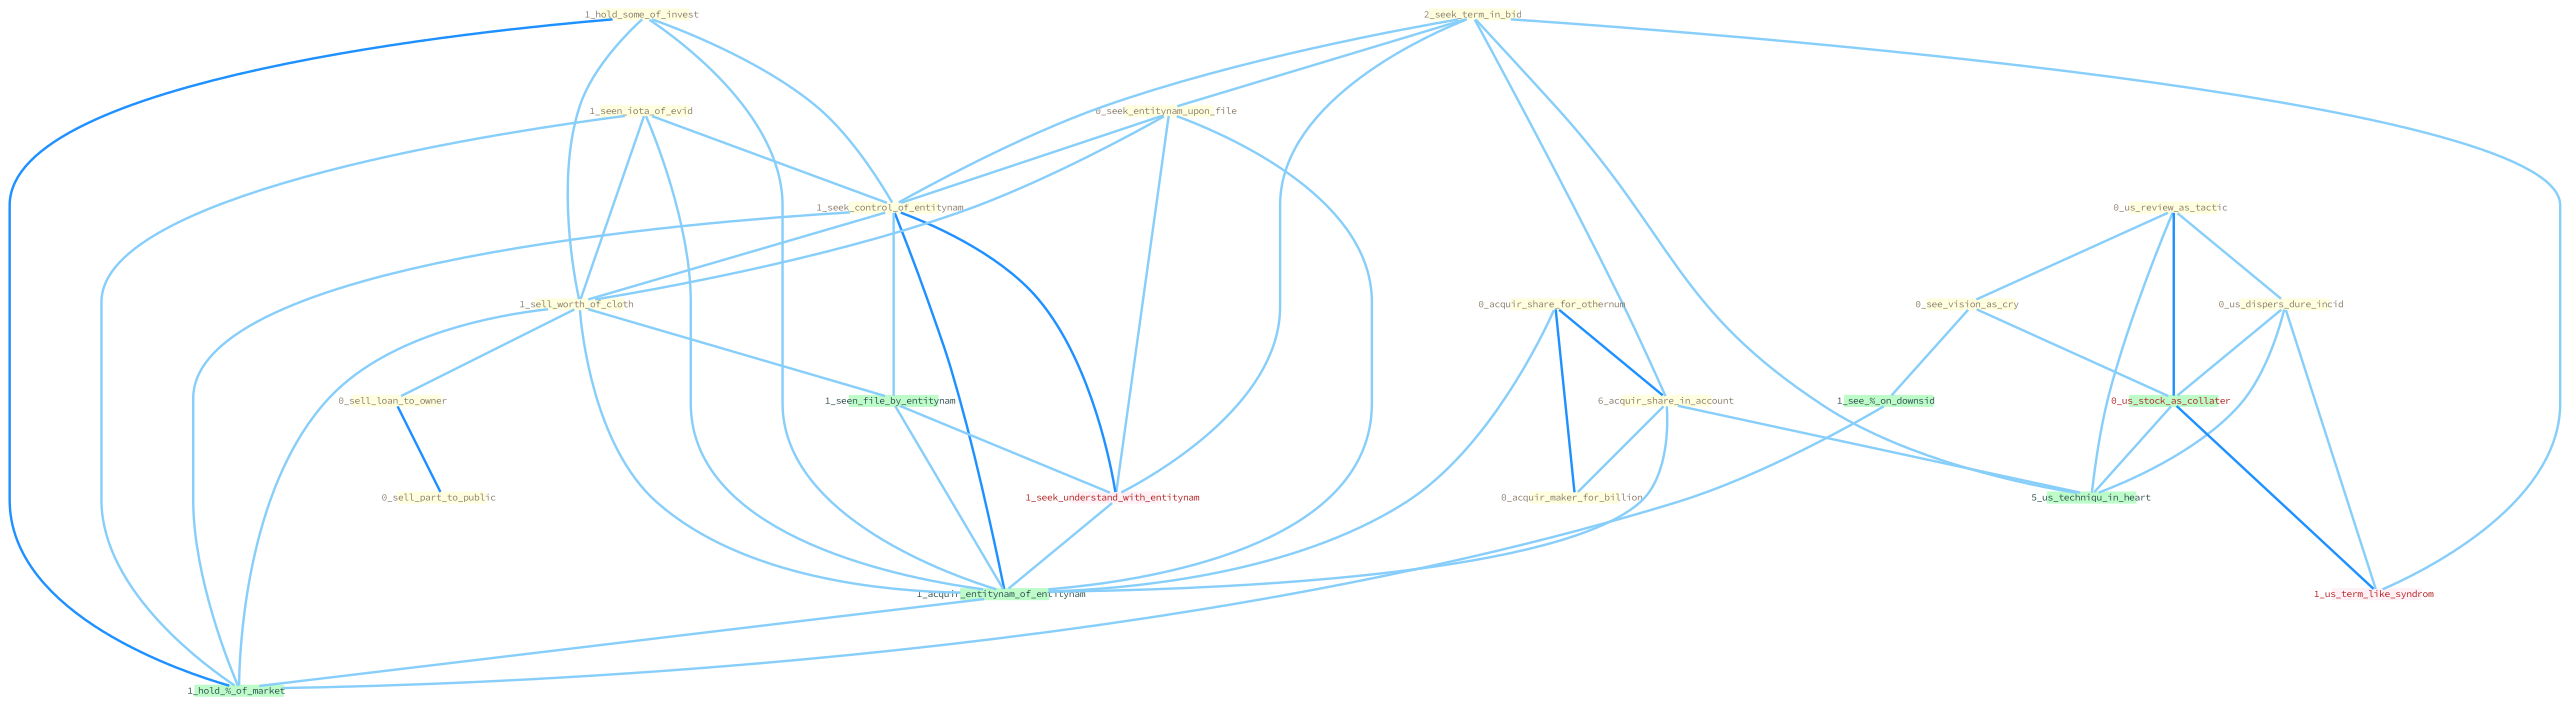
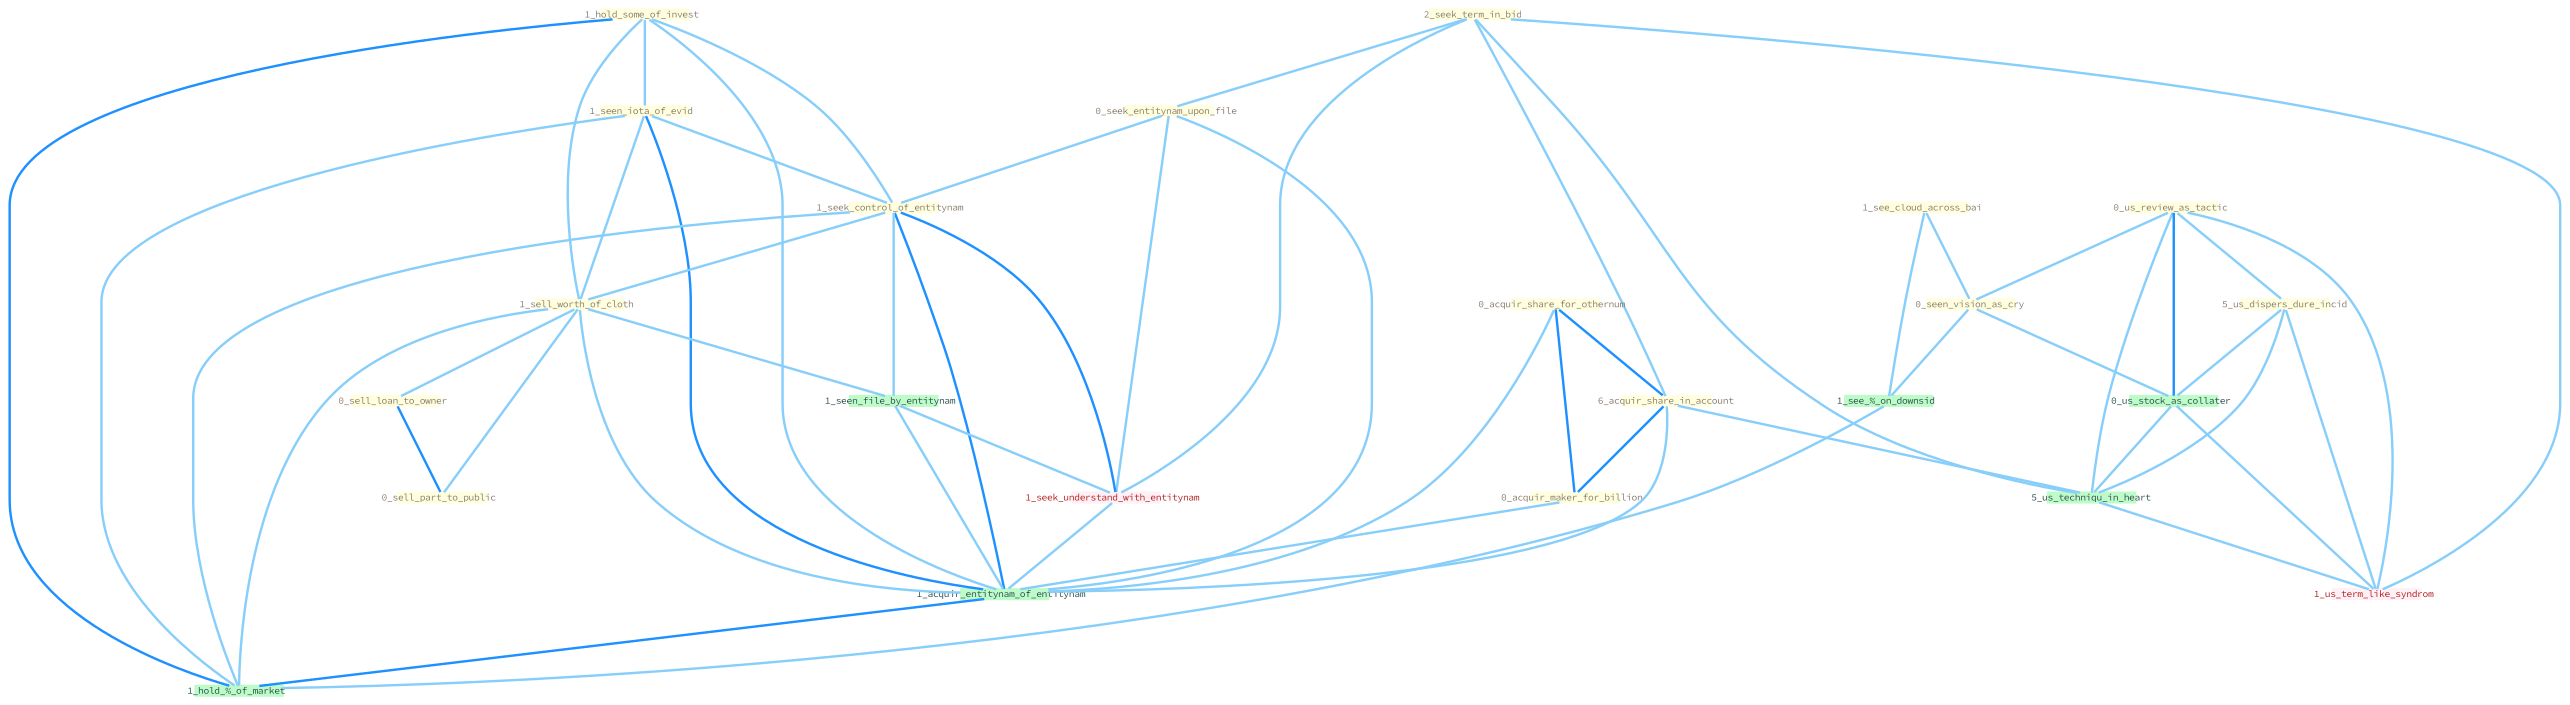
none -> (645, 63)
(1170, 85) -> none
none -> (1925, 208)
(874, 239) -> (511, 401)
(1971, 304) -> (1971, 304)
(2285, 304) -> (2285, 304)
none -> (2375, 349)
(2174, 401) -> (2174, 401)
(699, 443) -> (699, 443)
(1621, 449) -> (1621, 449)
(2275, 497) -> (2275, 497)
none -> (1398, 528)
none -> (2234, 546)
(622, 642) -> (622, 642)
